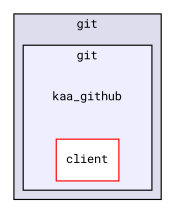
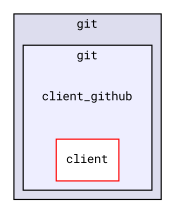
(88, 97) -> (88, 97)
